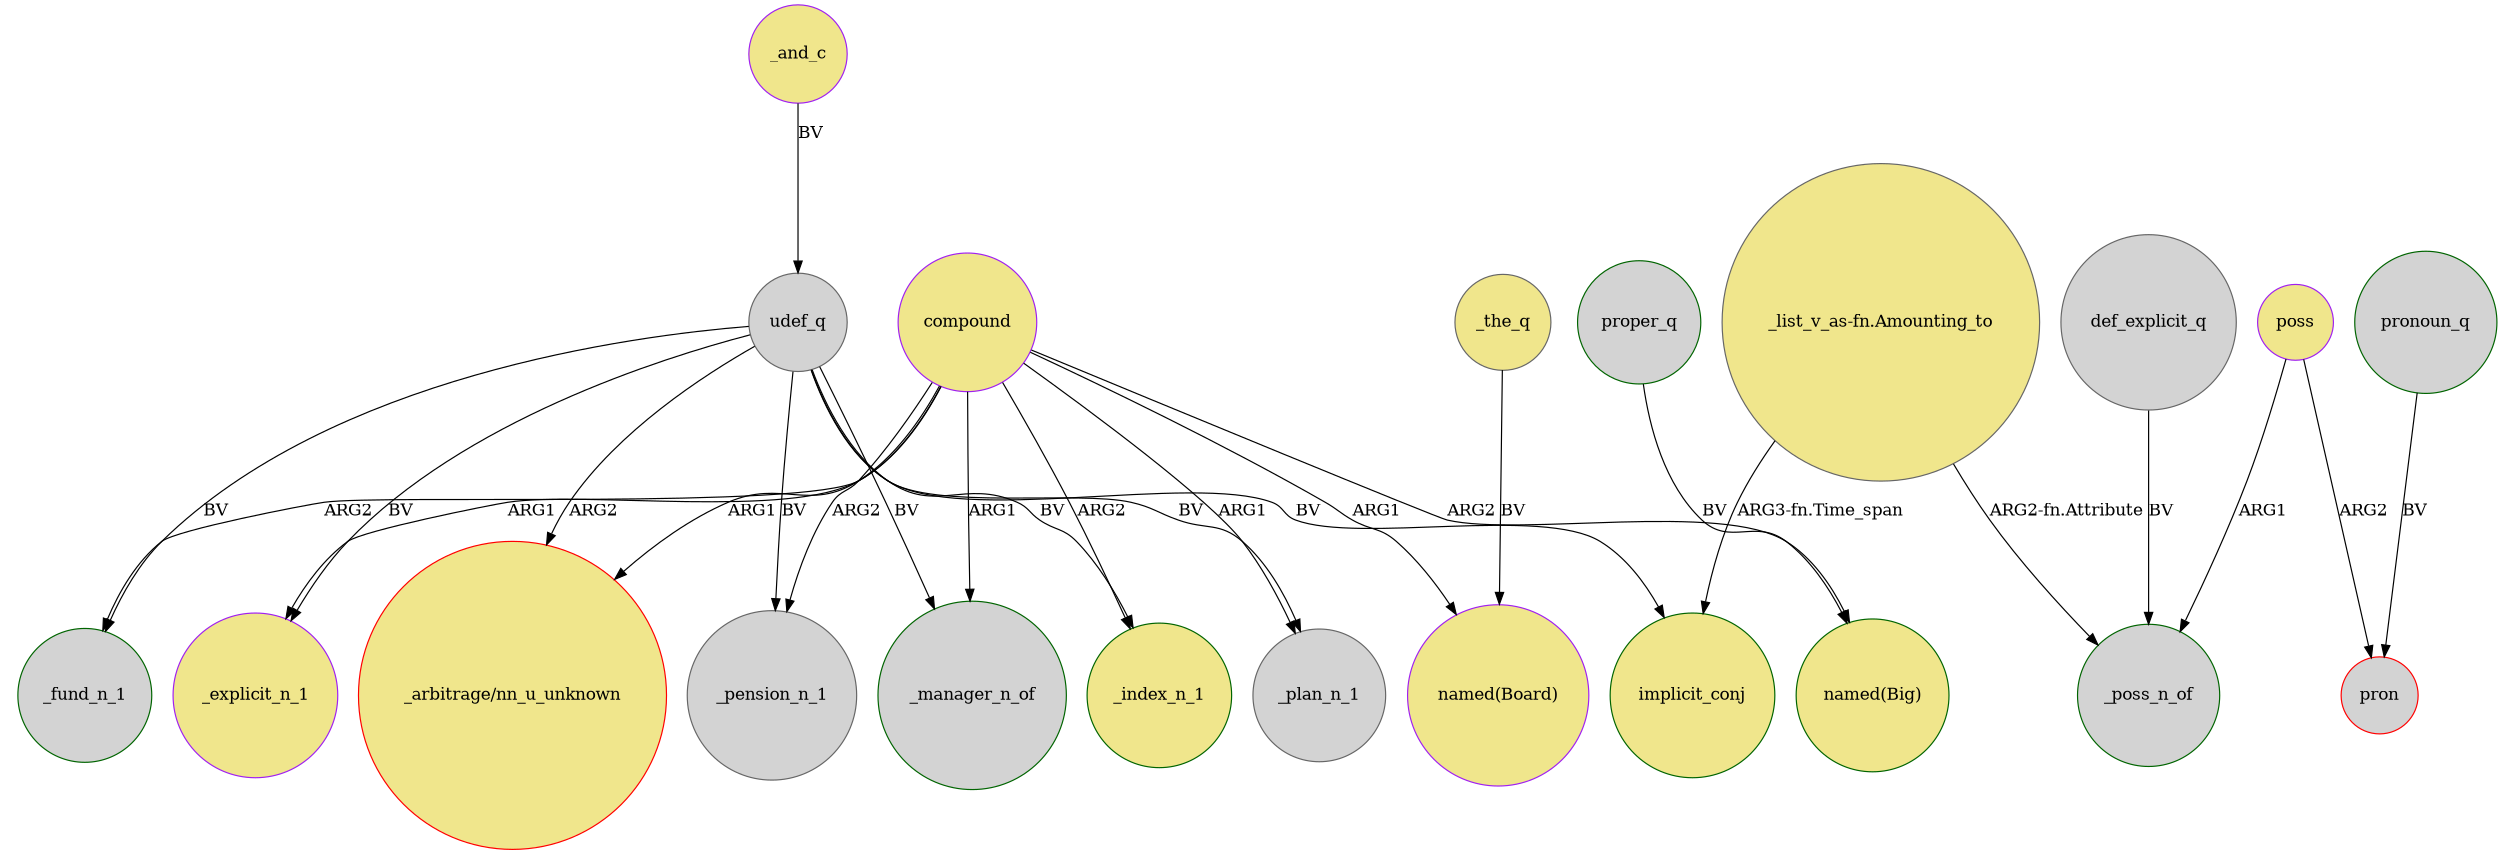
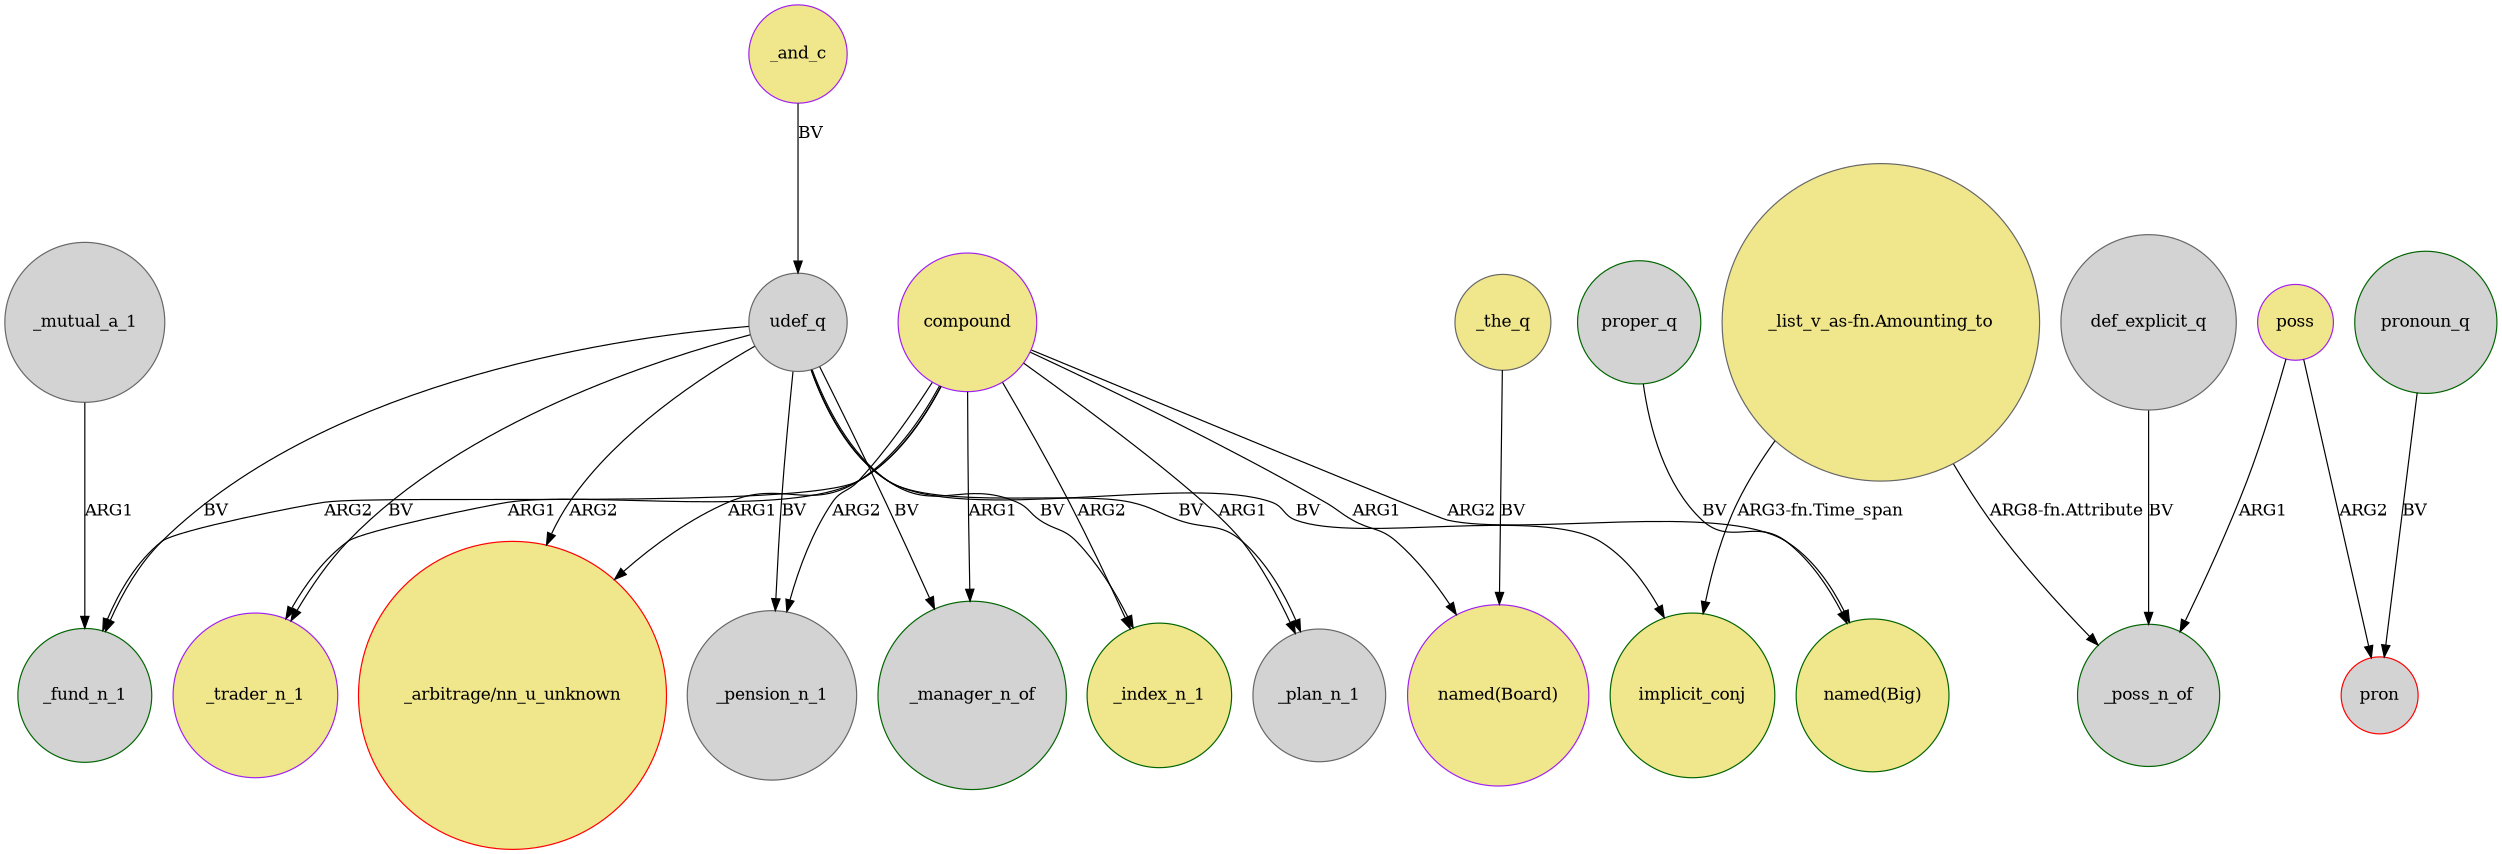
none -> (85, 322)
(2067, 511) -> (2067, 511)
(255, 695) -> (255, 695)
